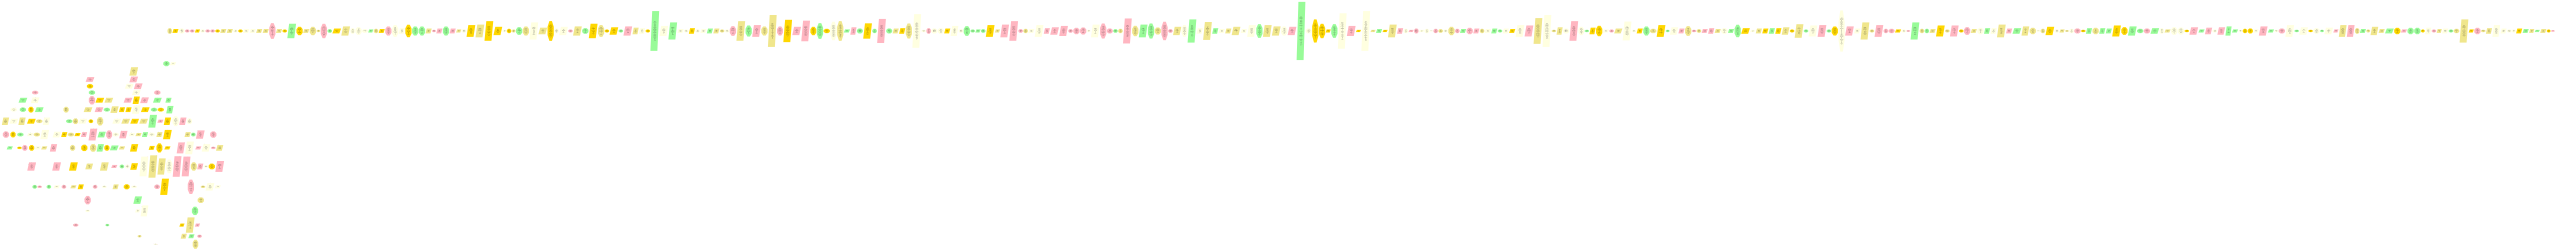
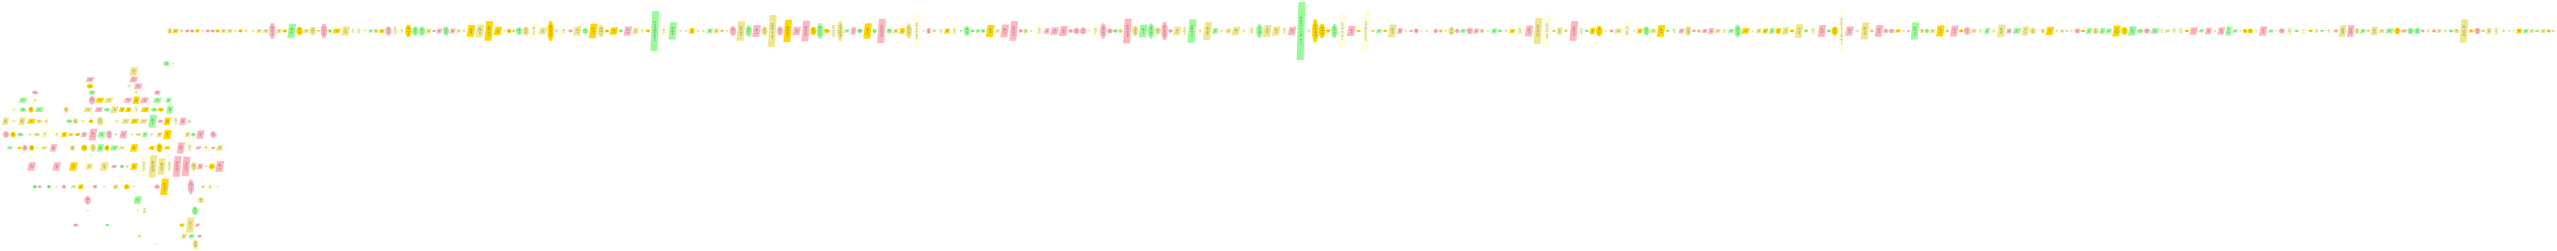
(2423, 31) -> (2423, 31)
